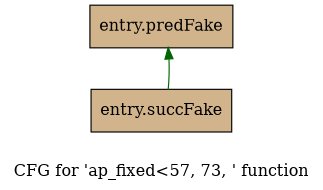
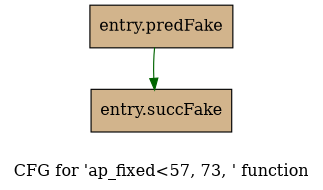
(169, 74) -> (154, 63)
